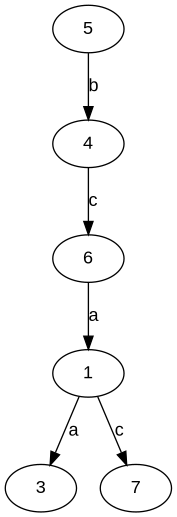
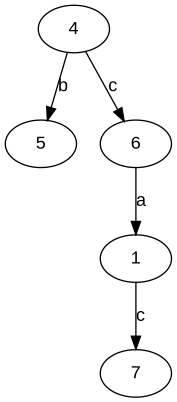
(88, 80) -> (59, 80)
(41, 488) -> none
